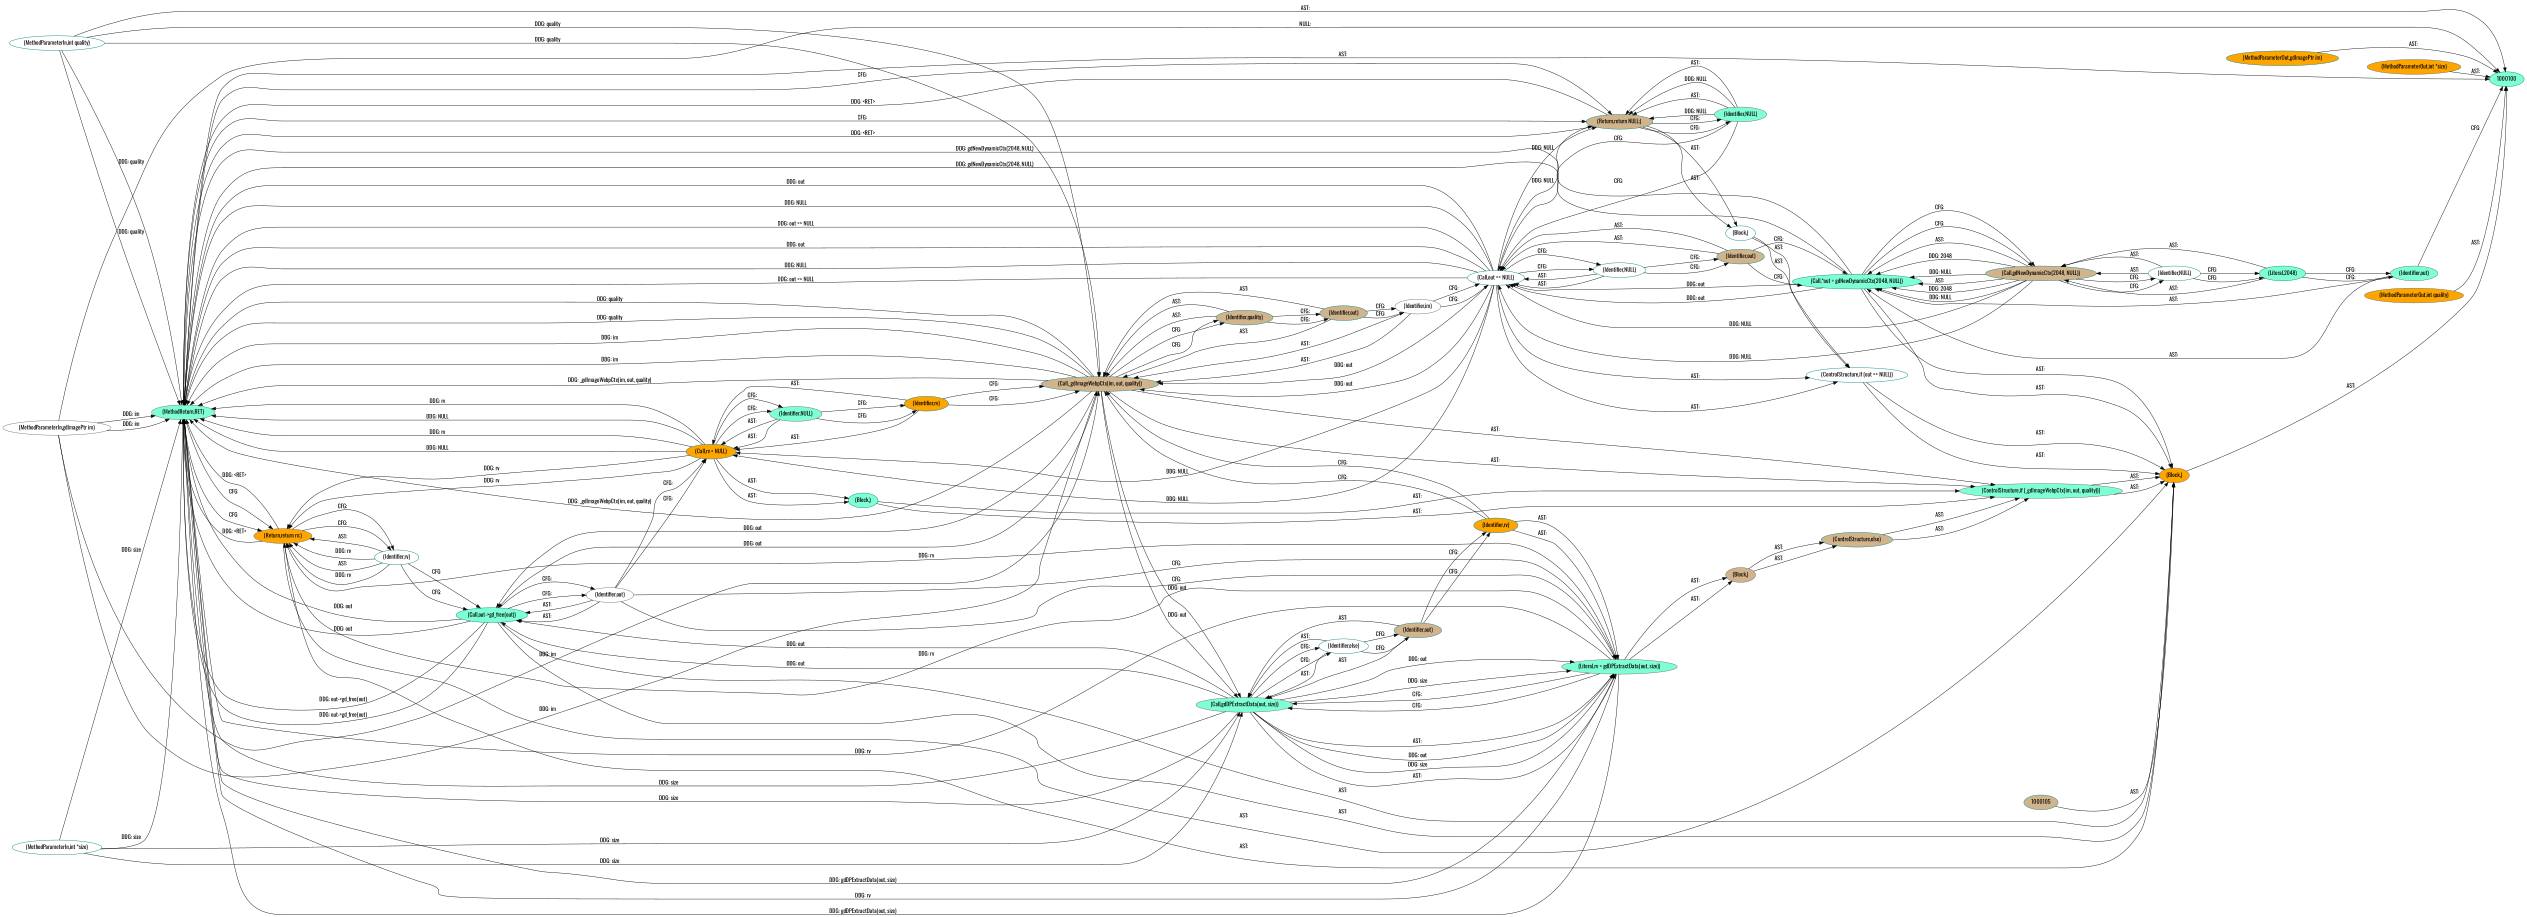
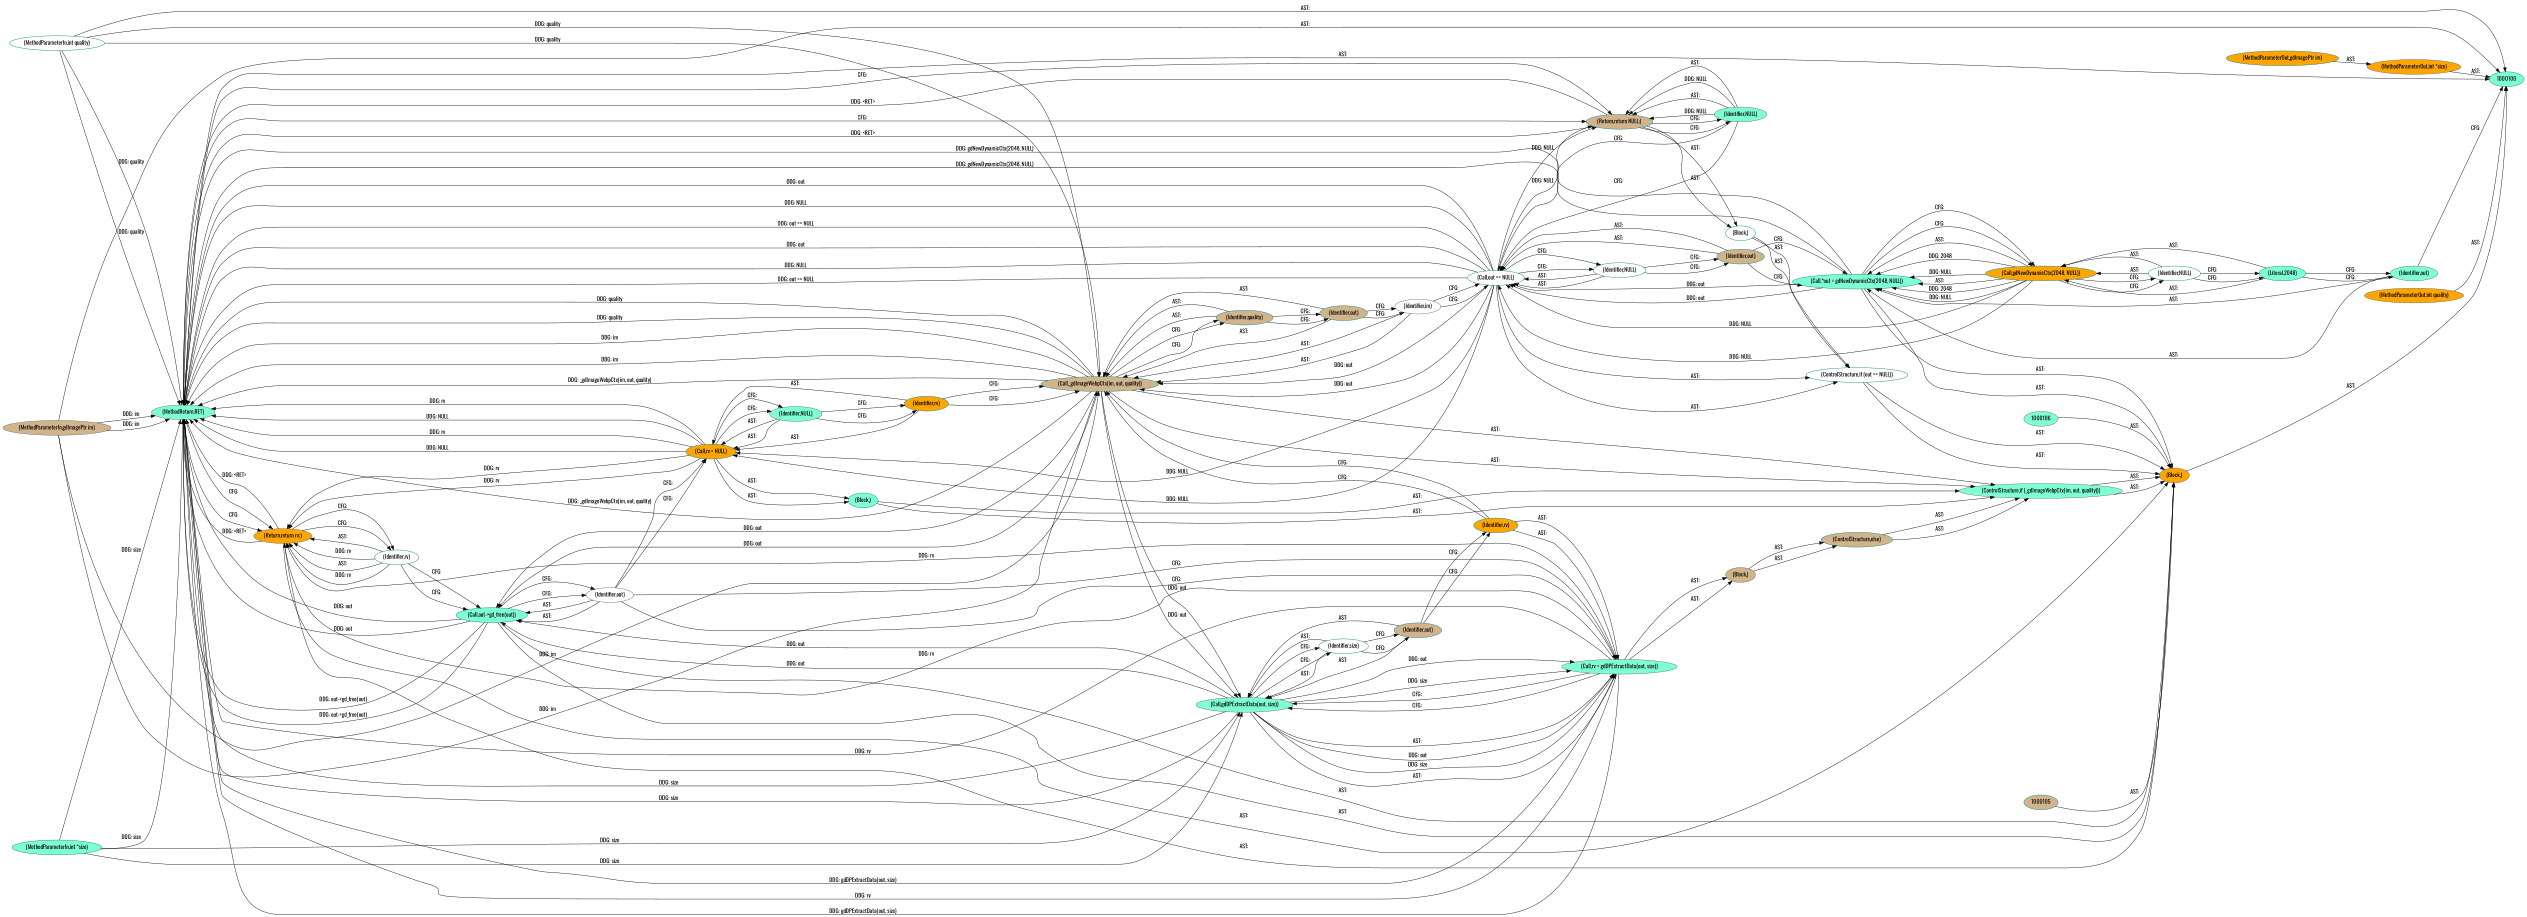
(1306, 25) -> (1306, 25)
(2408, 48) -> (2350, 63)
(2041, 273) -> (2041, 273)
none -> (2041, 419)
(57, 428) -> (57, 428)
(1344, 646) -> (1344, 646)
(1619, 667) -> (1619, 667)
(57, 847) -> (57, 847)
